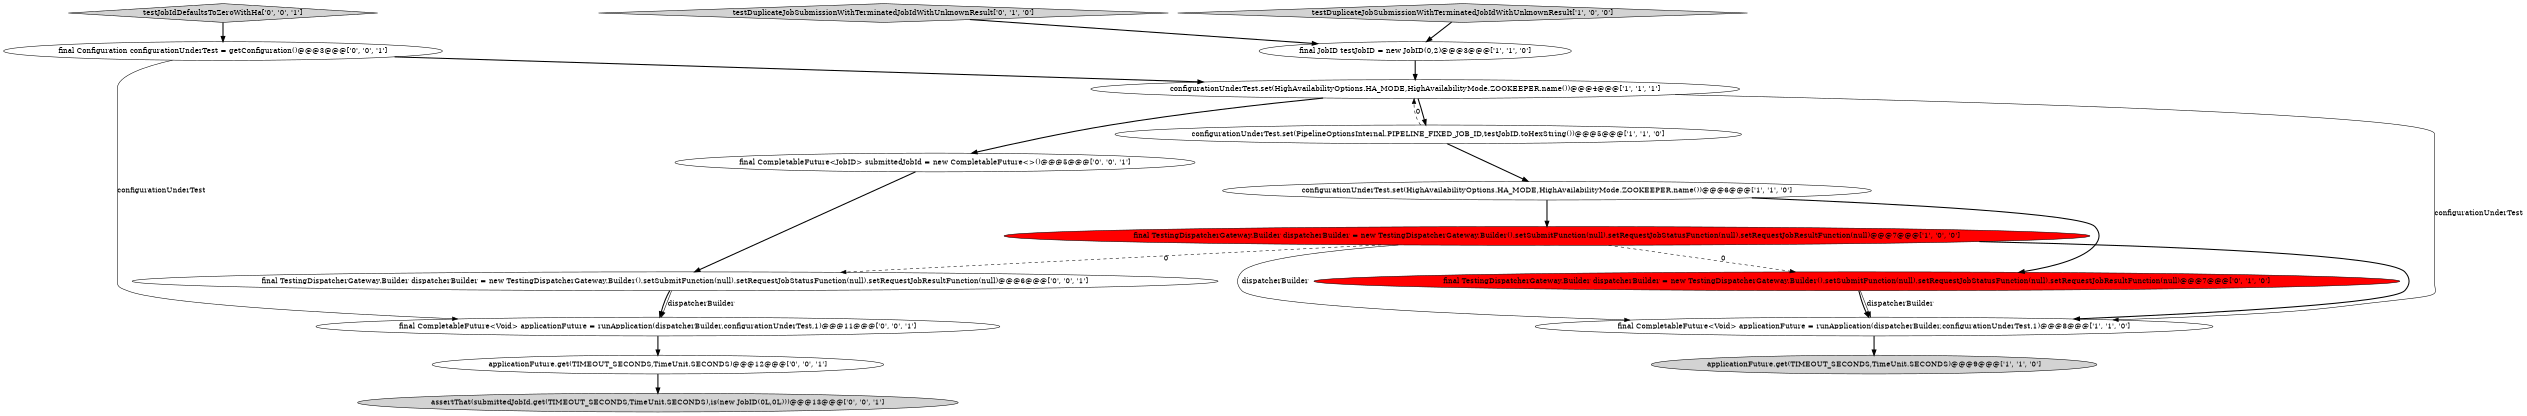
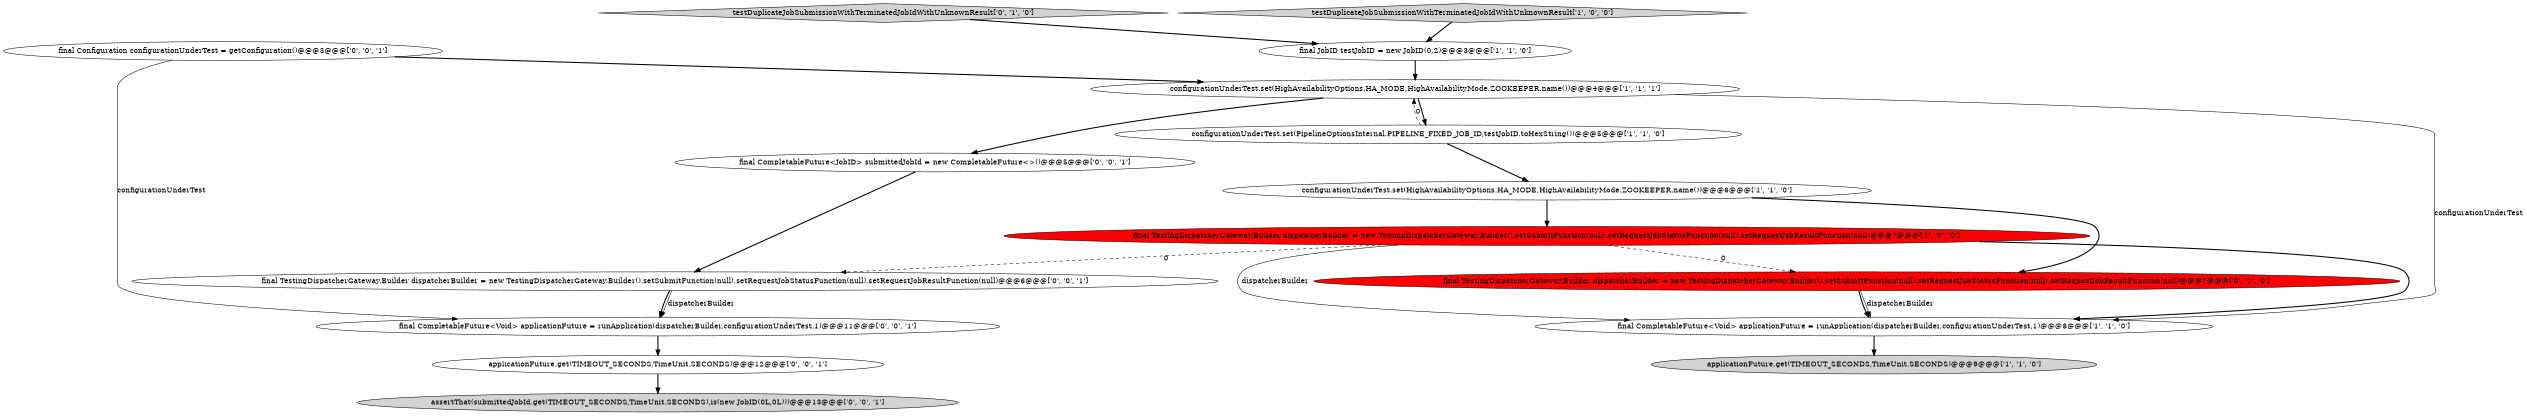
(223, 13) -> none
